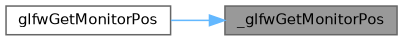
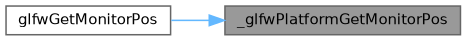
(311, 20) -> (343, 20)
